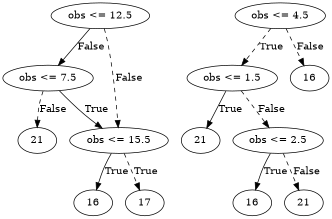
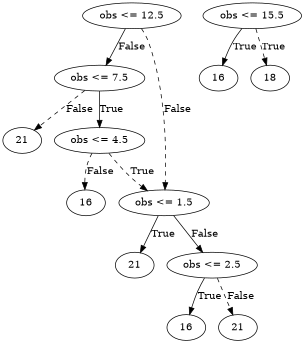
(113, 74) -> (162, 104)
(253, 106) -> (186, 231)
(77, 108) -> (100, 106)
(145, 203) -> (270, 78)
